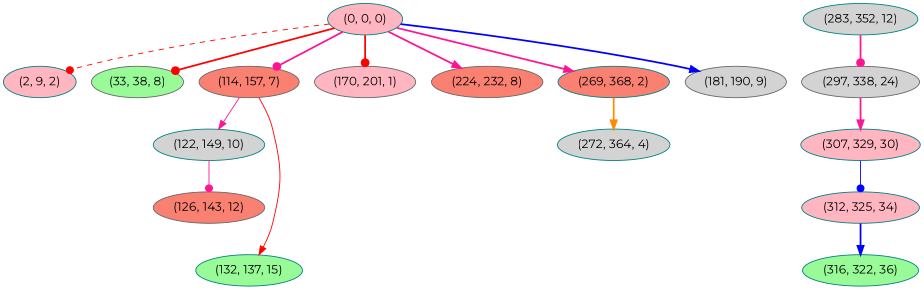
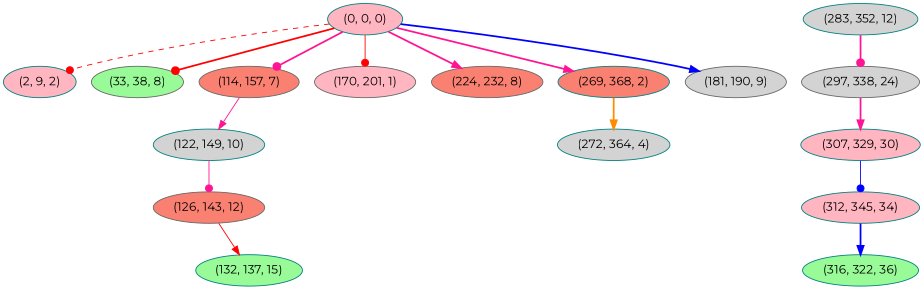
(365, 47) -> (365, 47)
(280, 172) -> (227, 235)
(861, 208) -> (861, 208)
